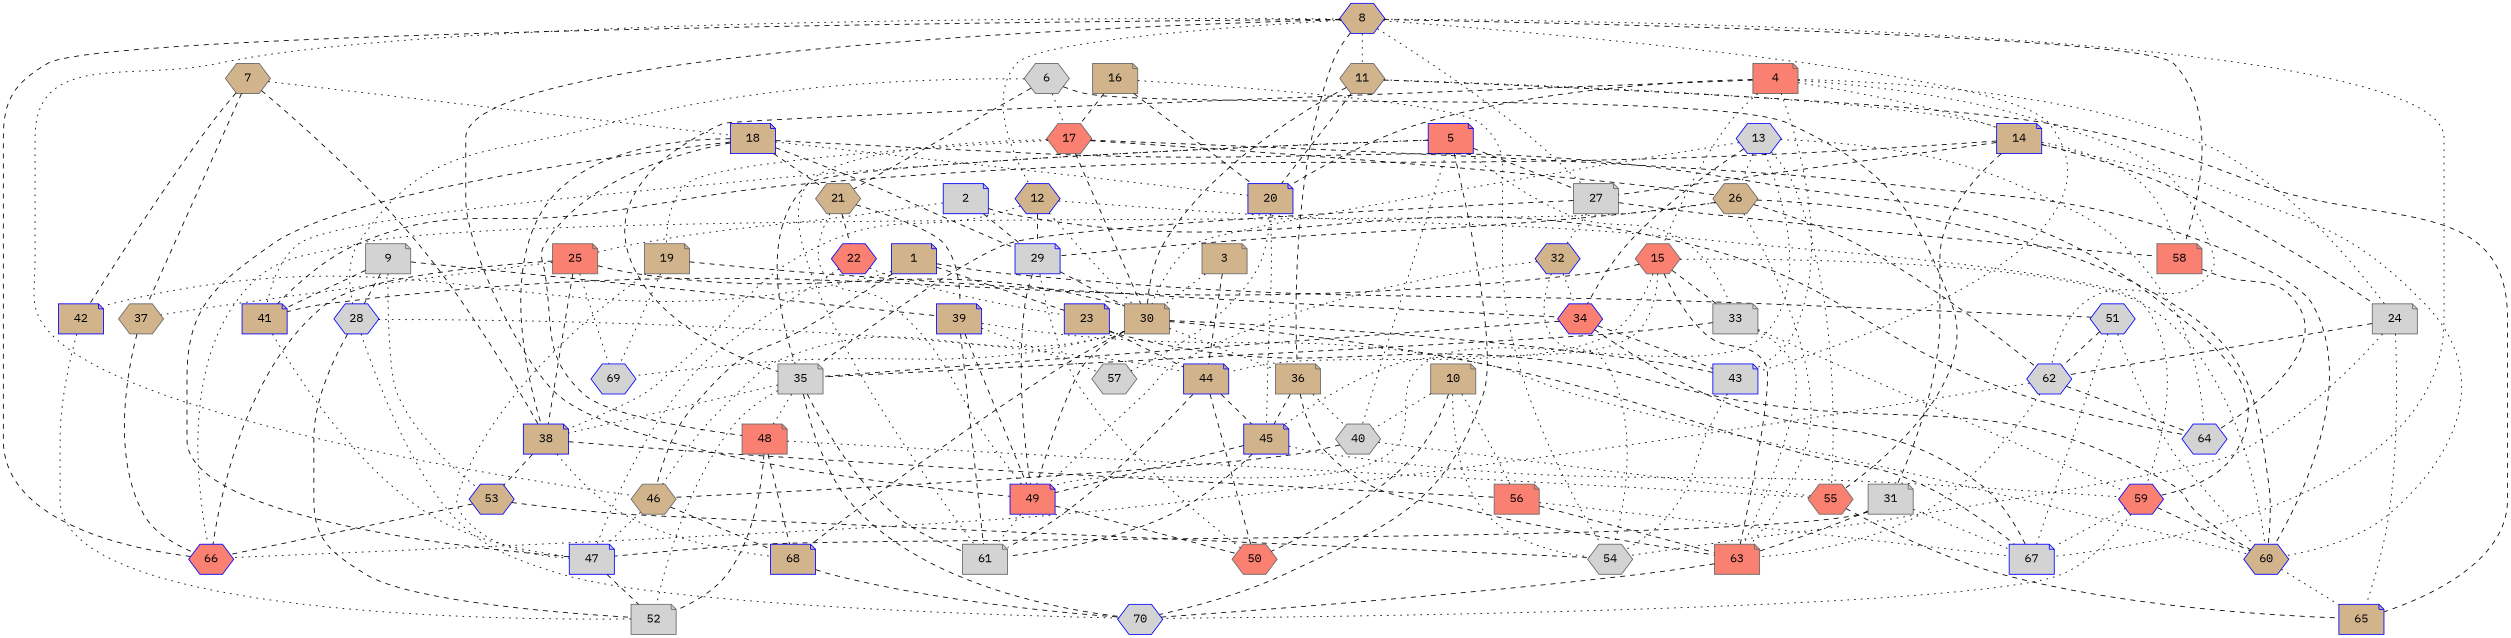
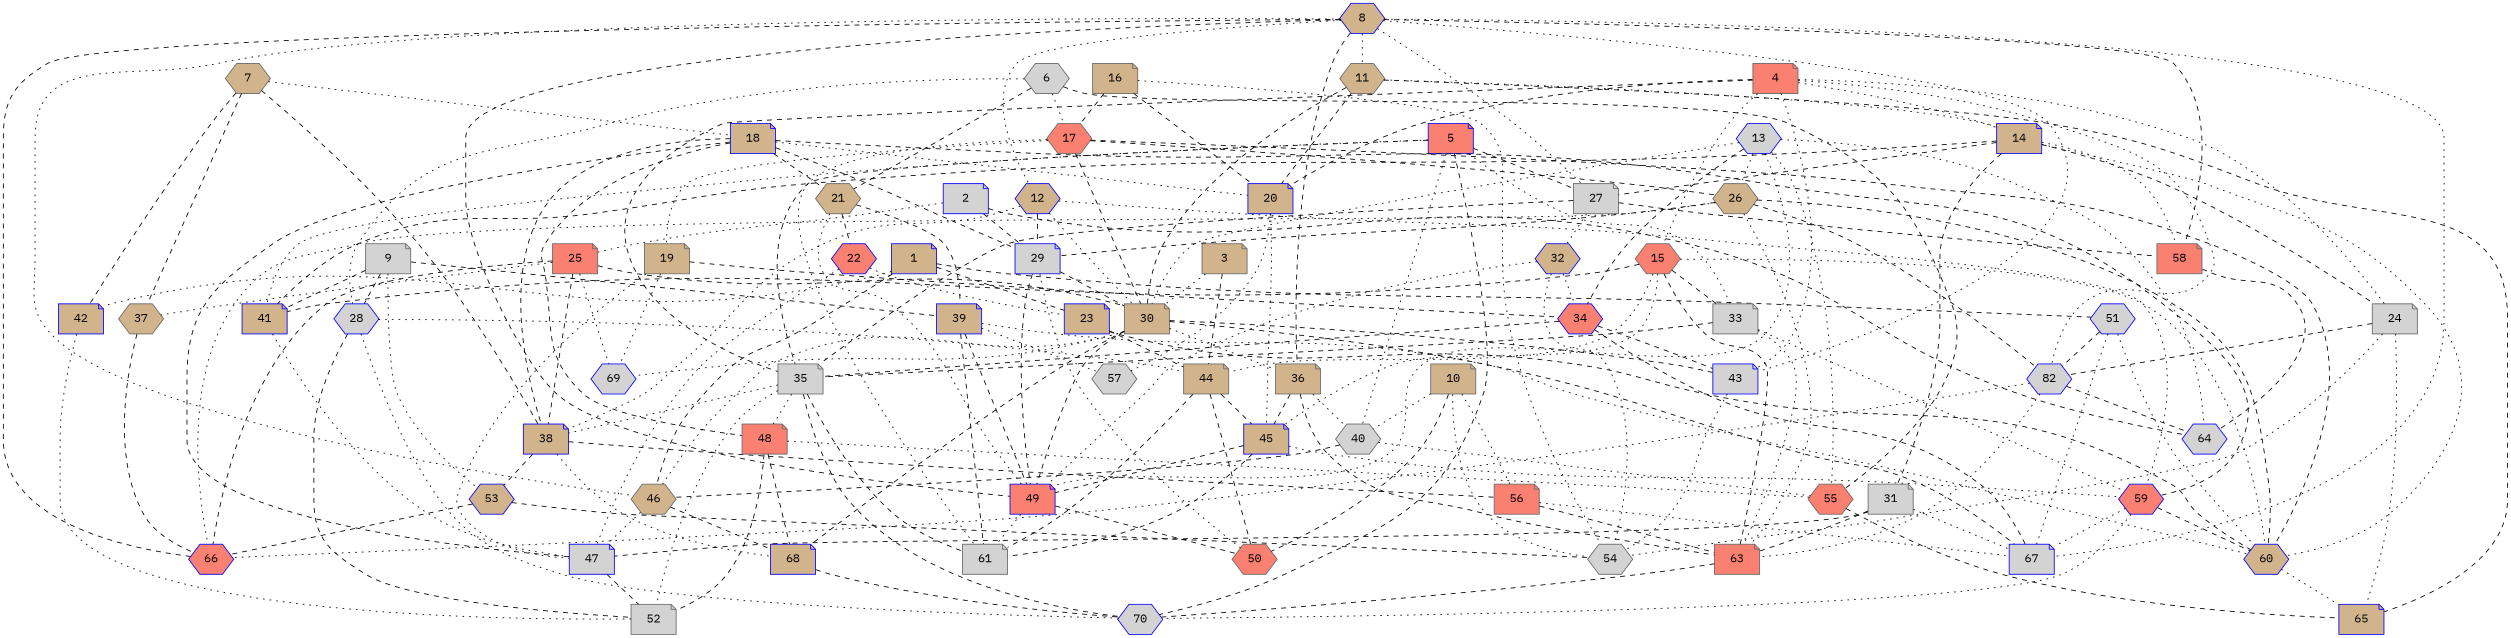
(1206, 379) -> (1206, 379)
(2049, 379) -> (2049, 379)
